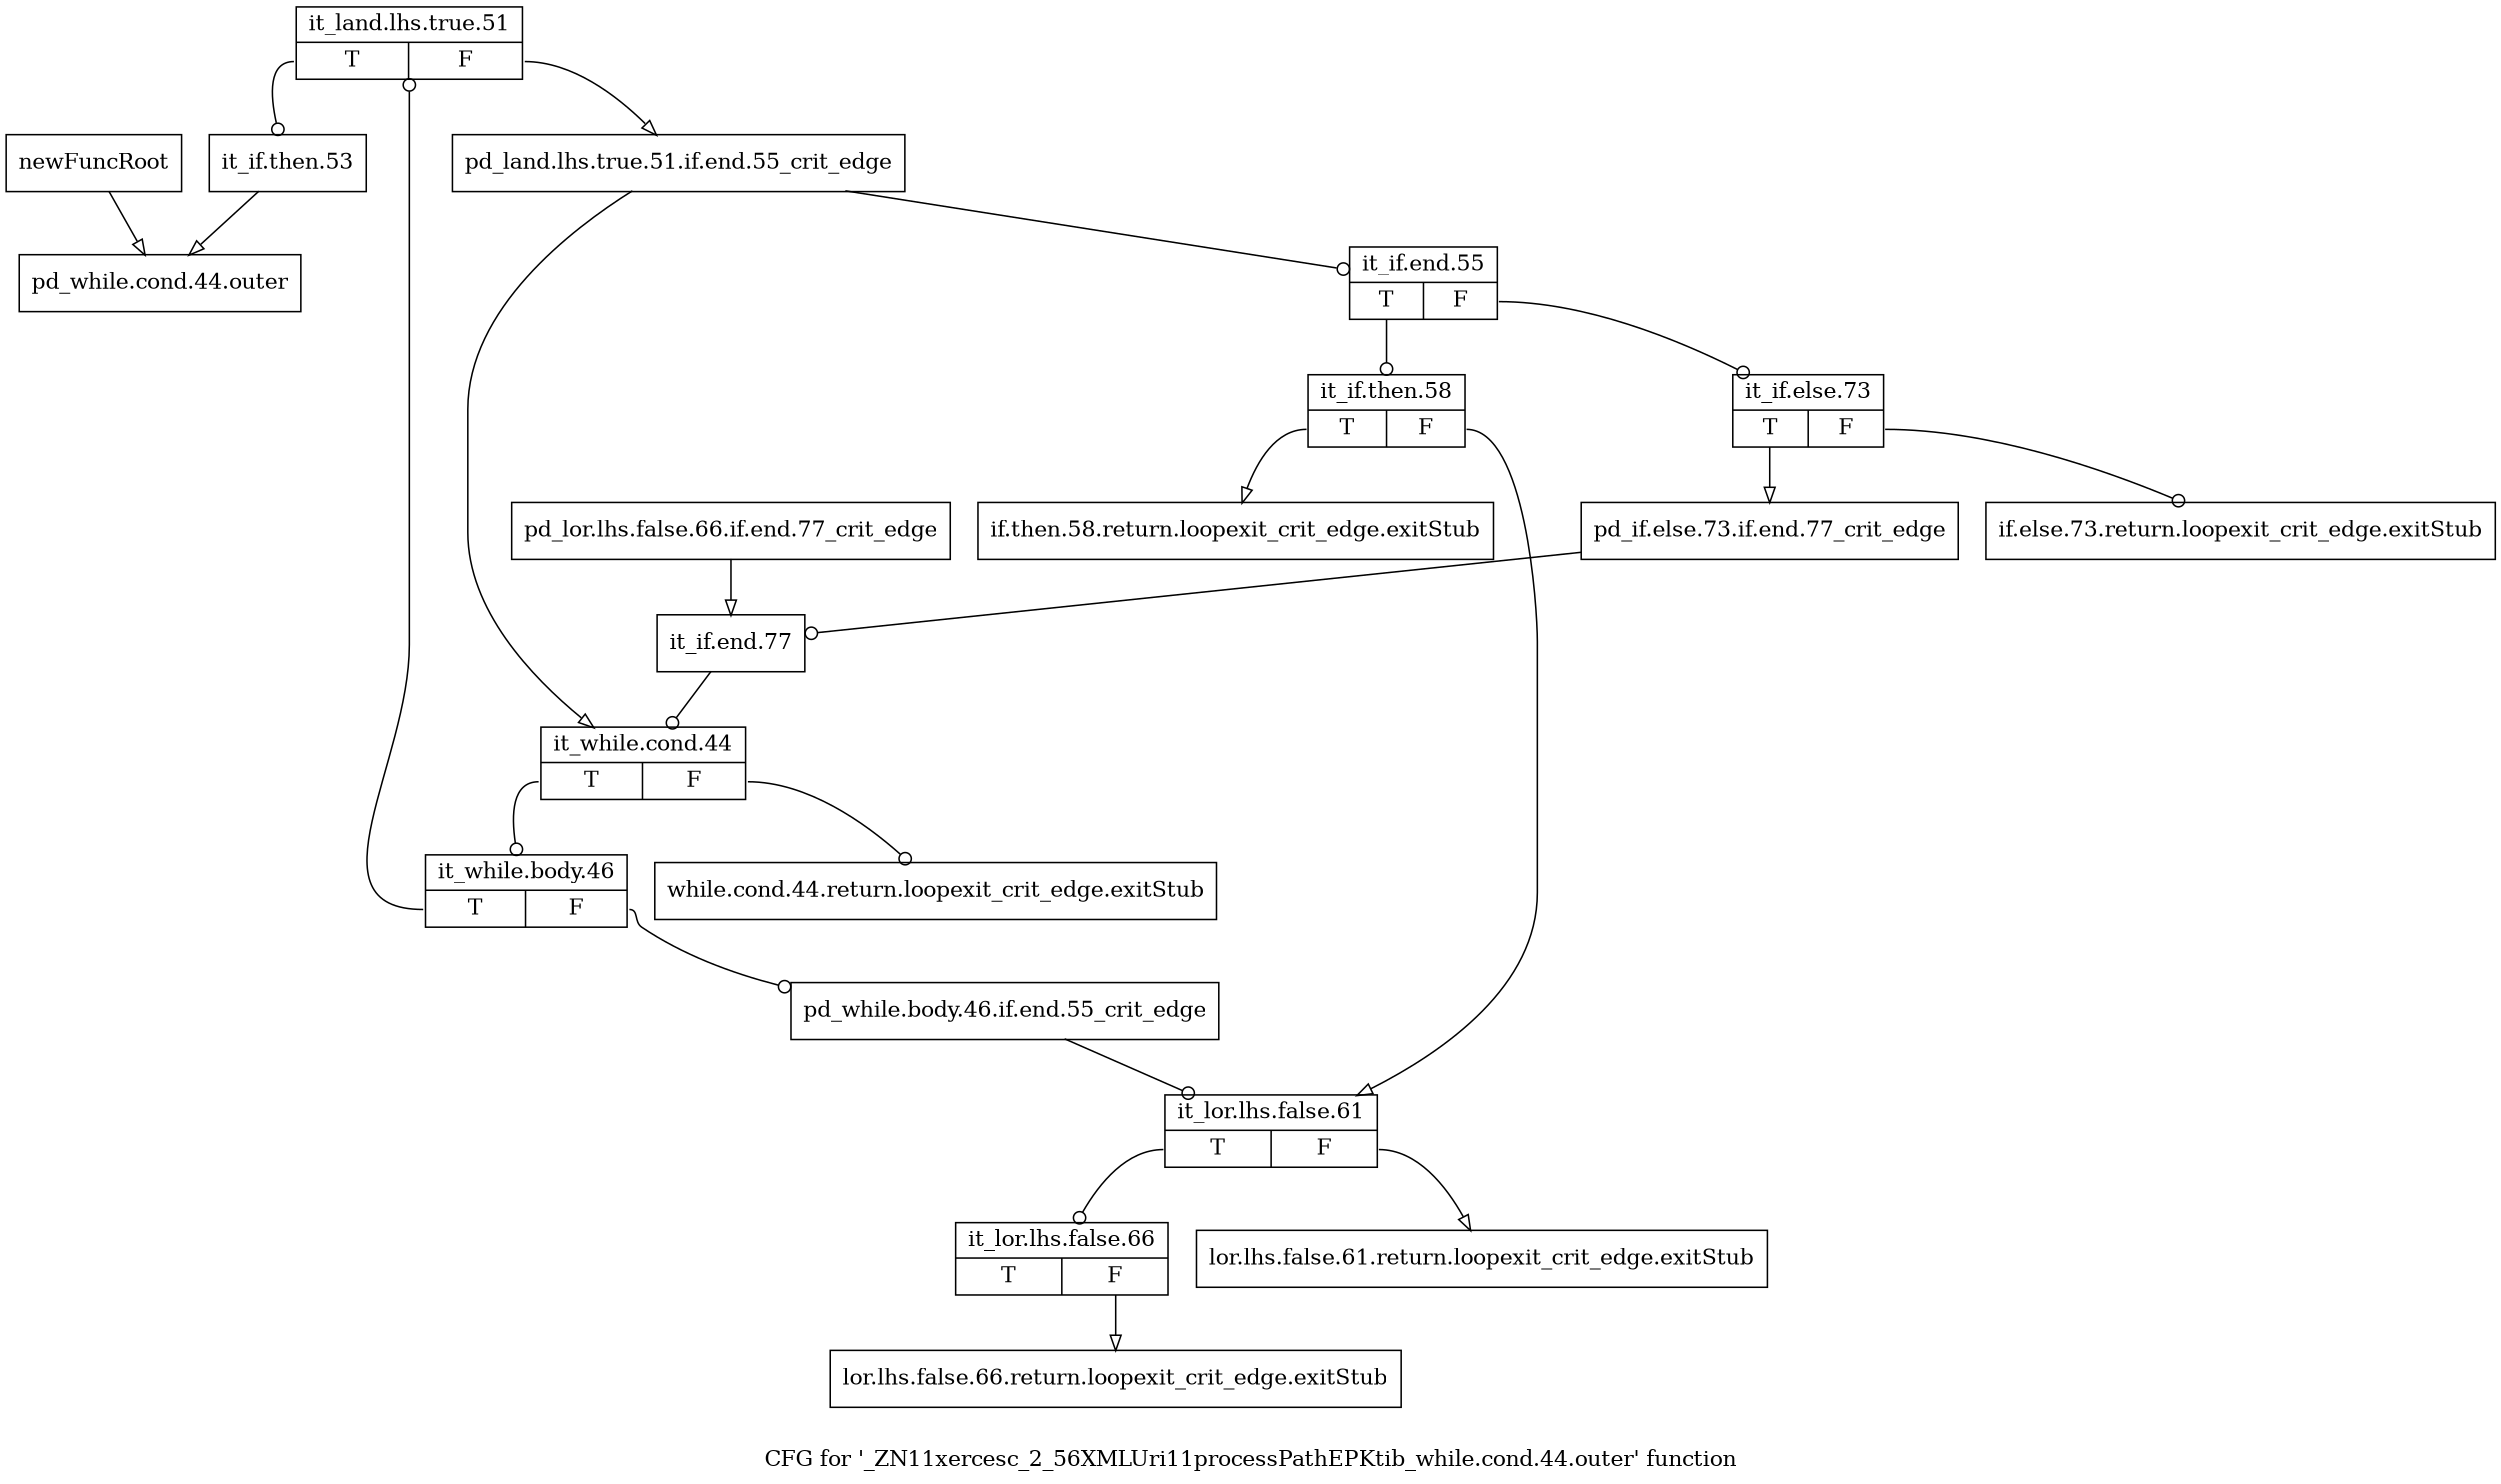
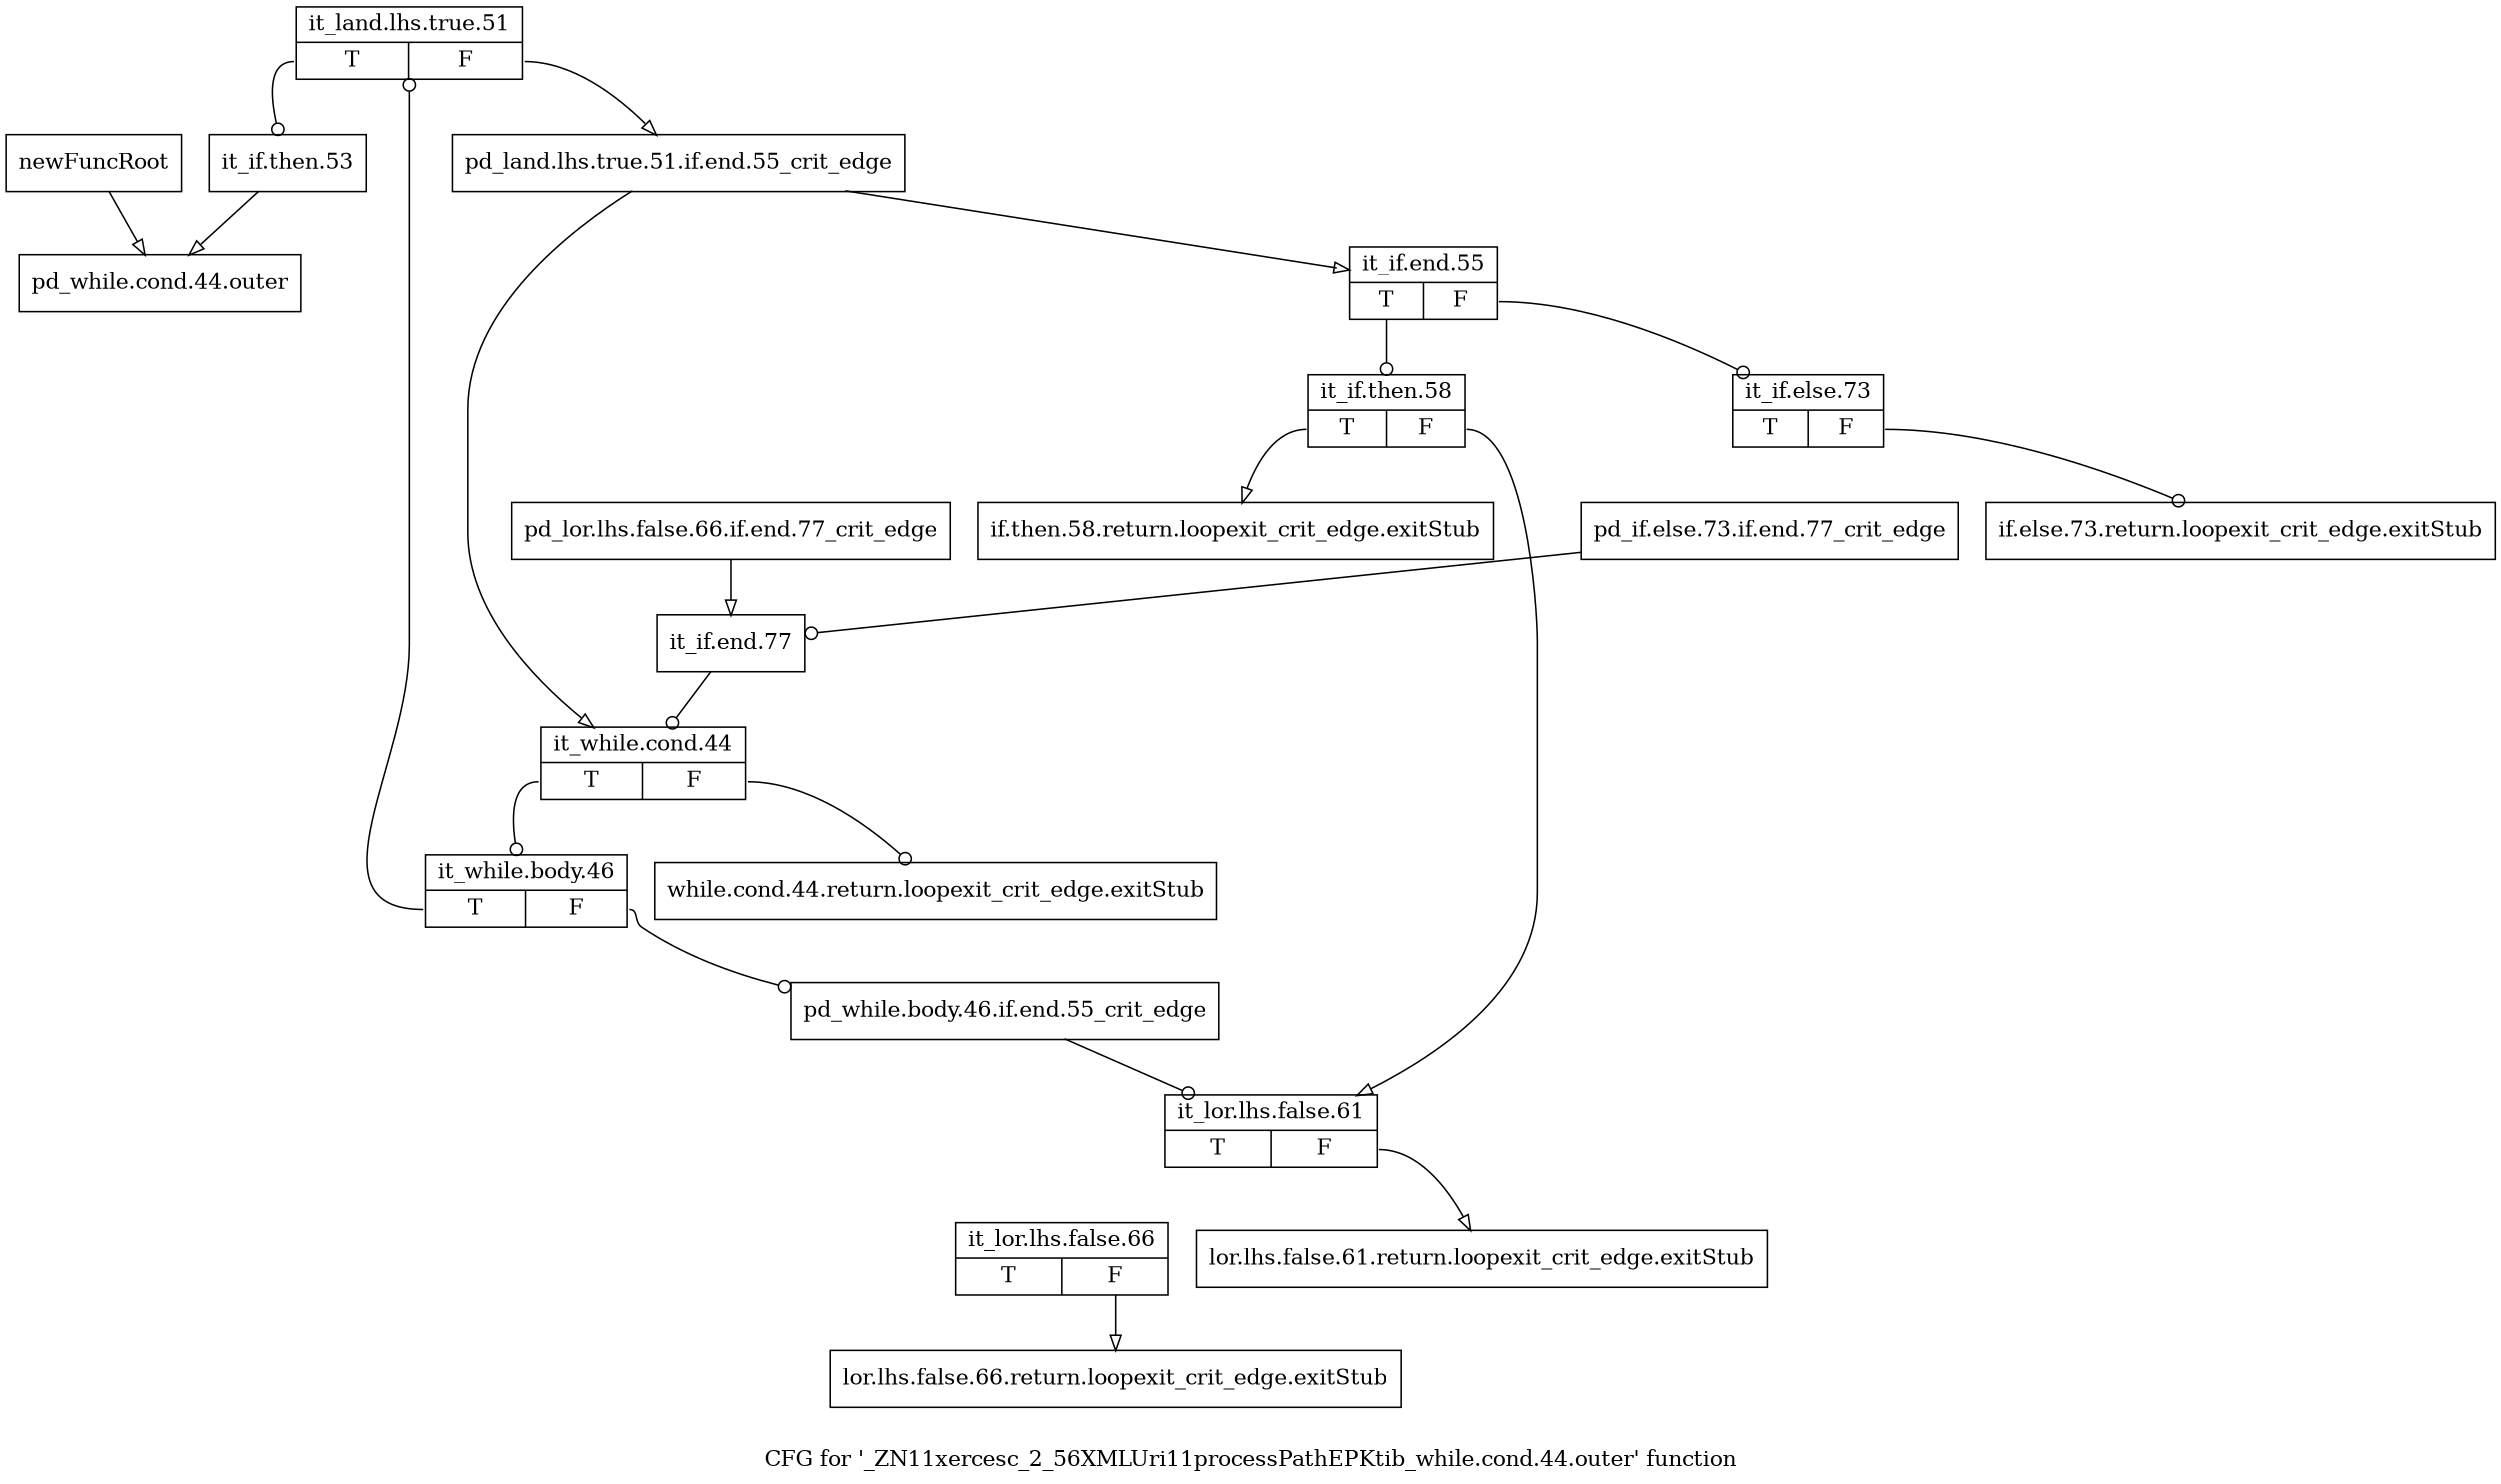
(1091, 229) -> (1091, 229)
(1770, 467) -> none
(1115, 1170) -> none
